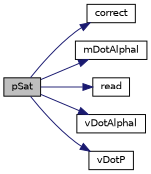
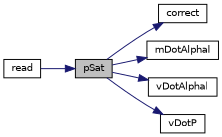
(62, 87) -> (53, 69)
